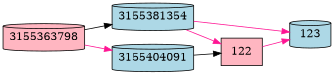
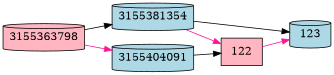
(238, 26) -> (238, 26)
